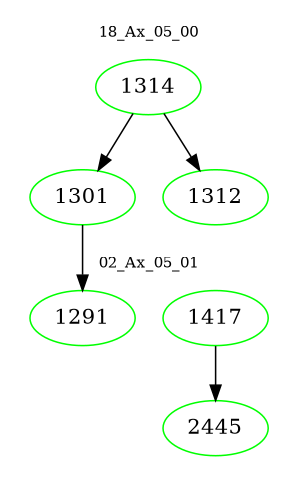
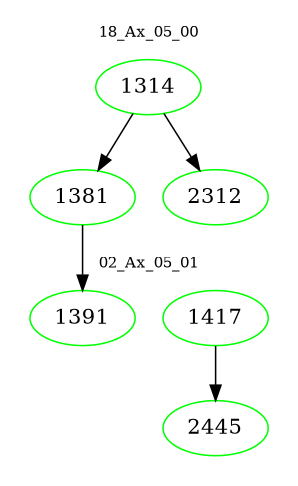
(83, 197) -> (83, 197)
(216, 197) -> (216, 197)
(83, 318) -> (83, 318)
